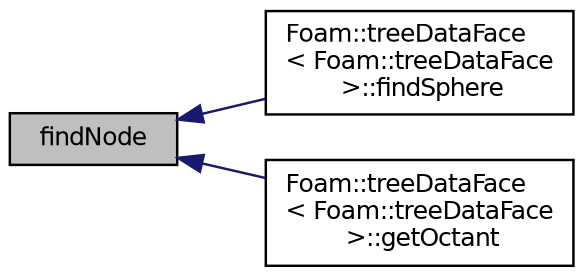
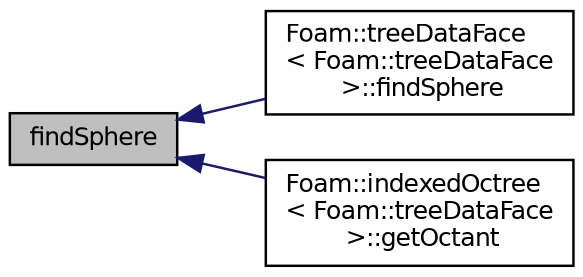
(94, 139) -> (94, 139)
(420, 213) -> (420, 213)
